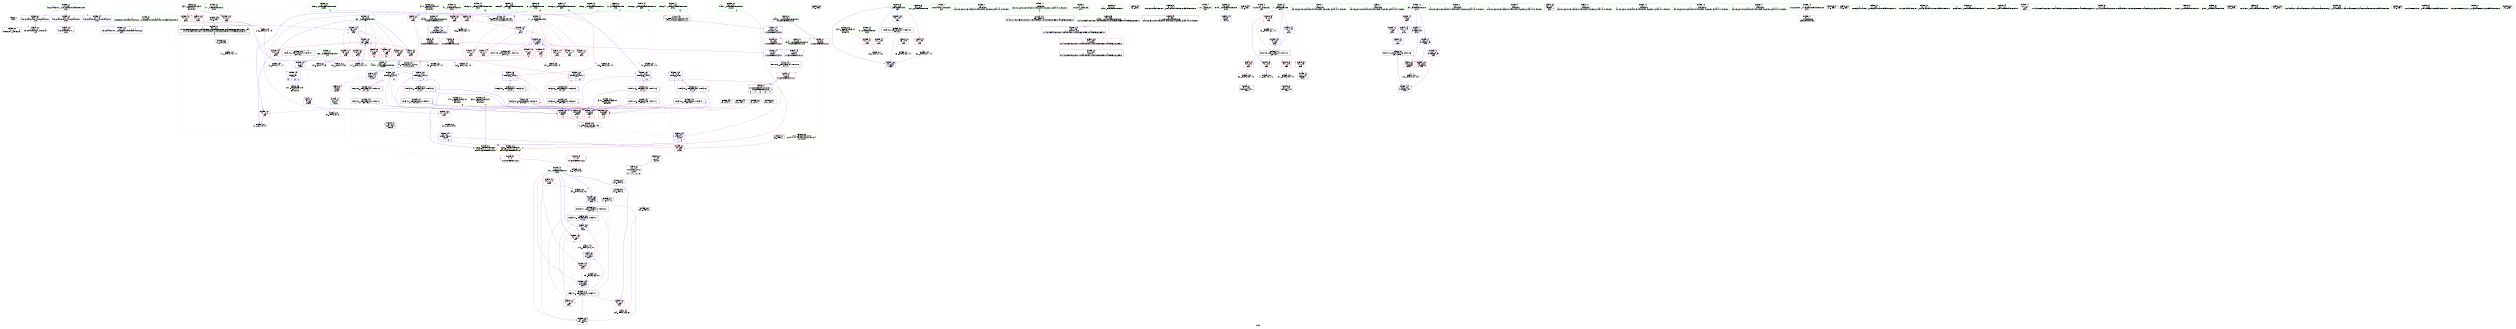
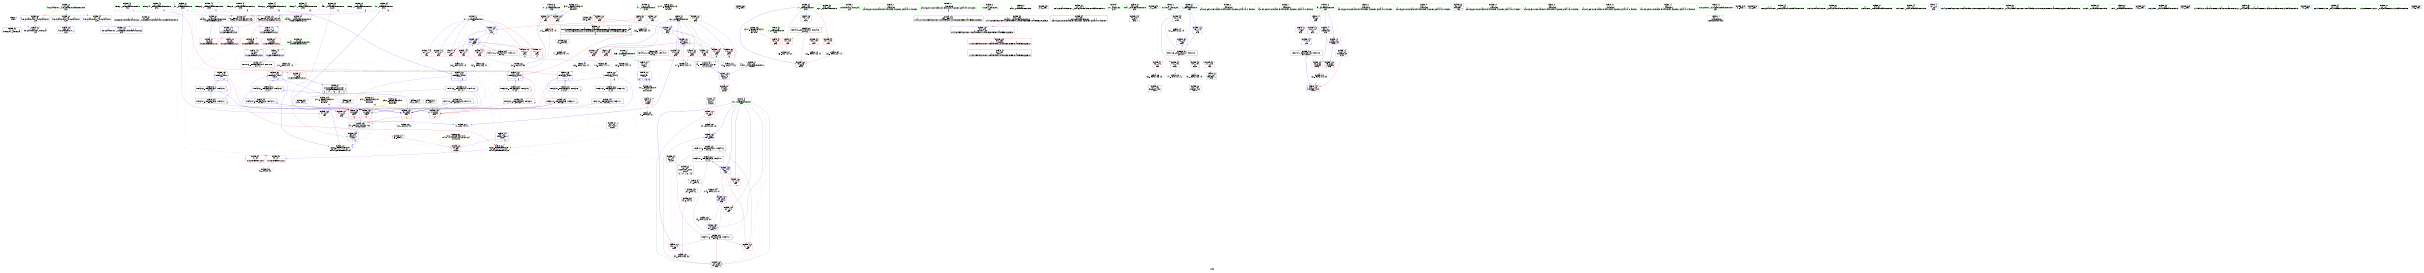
(786, 64) -> (258, 64)
(619, 182) -> none
